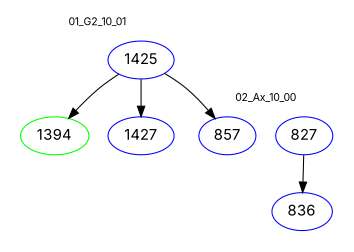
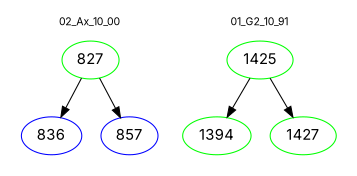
(97, 23) -> (260, 23)
(141, 60) -> (260, 60)
(197, 99) -> (108, 93)
(141, 136) -> (303, 136)
(304, 136) -> (91, 60)
